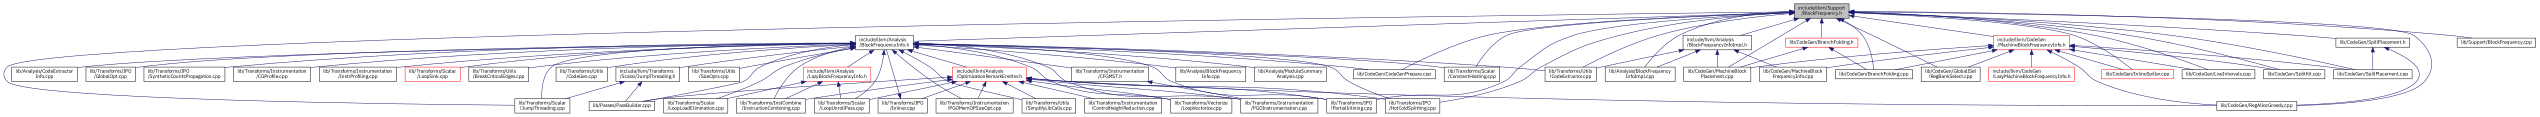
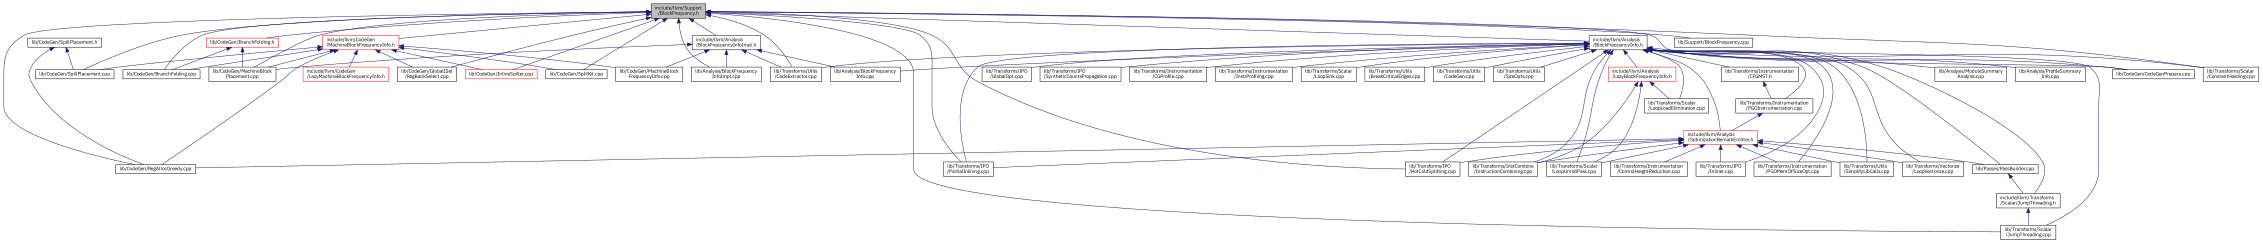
(2095, 23) -> none
none -> (798, 59)
(893, 72) -> (1808, 65)
(45, 74) -> (2050, 74)
(433, 74) -> (1329, 74)
(2218, 74) -> none
(1136, 89) -> (1745, 123)
(632, 93) -> (2017, 186)
